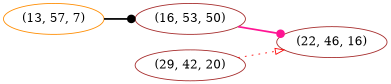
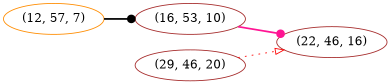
(54, 19) -> (54, 19)
(190, 19) -> (190, 19)
(190, 65) -> (190, 65)
